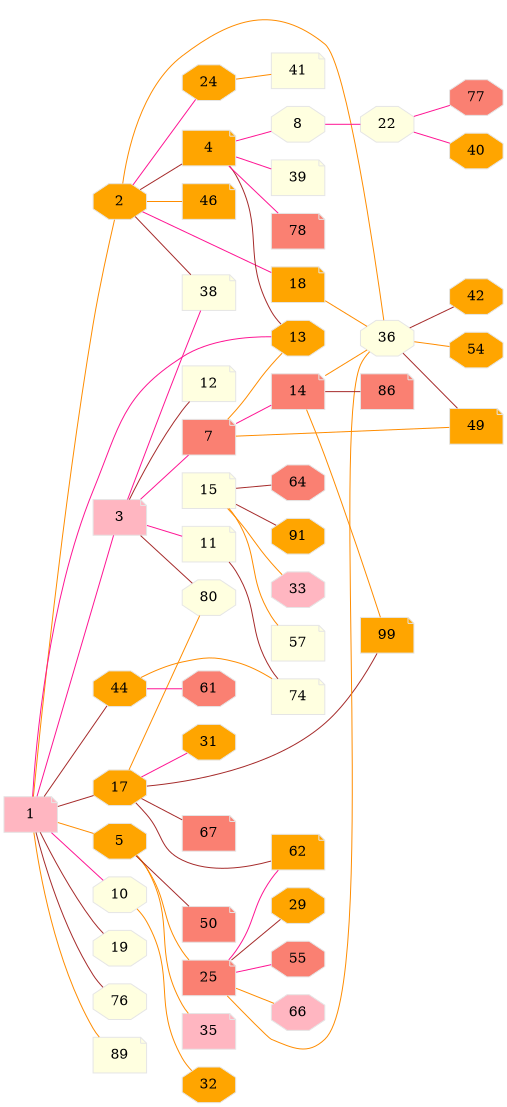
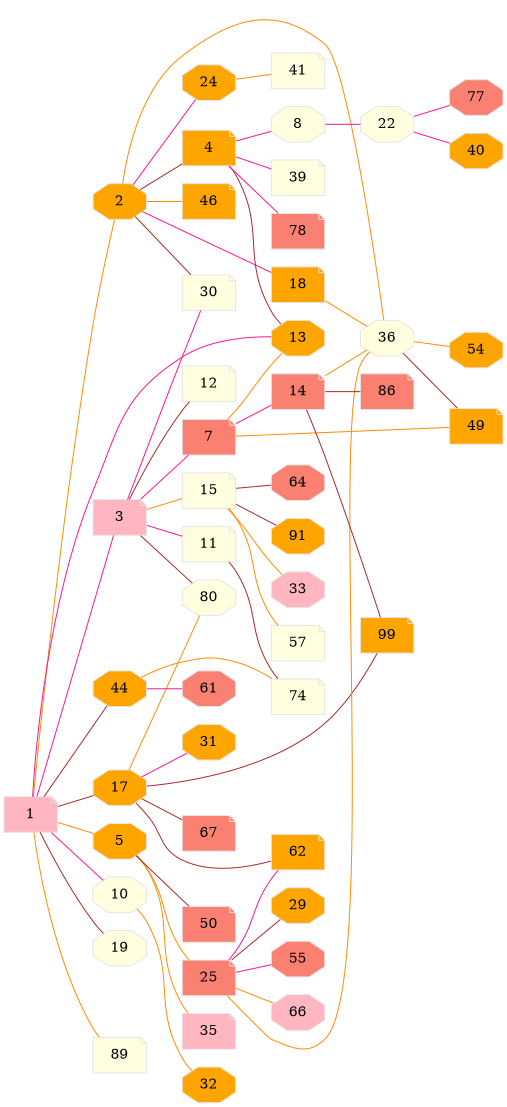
(209, 293) -> (209, 293)
(476, 297) -> none
none -> (165, 504)
(343, 508) -> (343, 508)
(120, 1002) -> none
